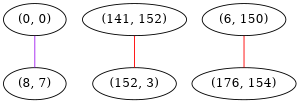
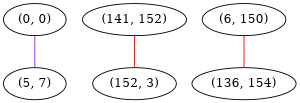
(35, 84) -> (35, 84)
(244, 84) -> (244, 84)
